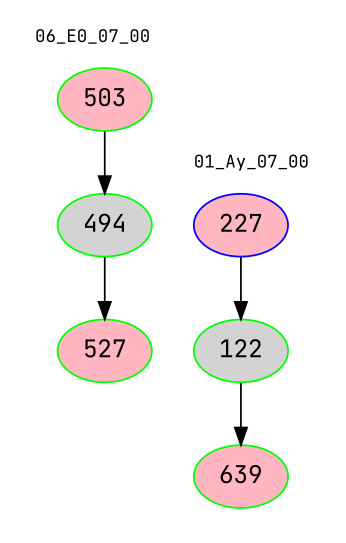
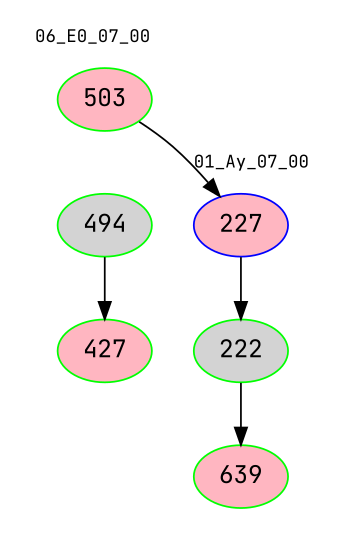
(105, 154) -> (191, 164)
(105, 351) -> (105, 351)
(241, 351) -> (241, 351)
